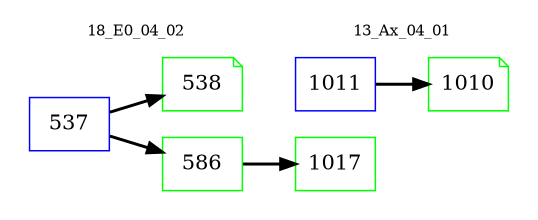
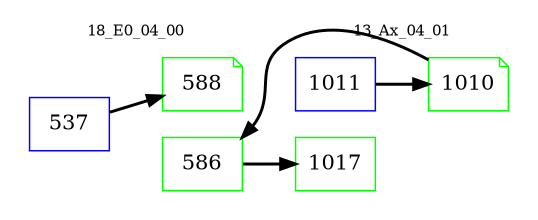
(136, 32) -> (136, 32)
(202, 84) -> (202, 84)
(129, 142) -> (312, 33)
